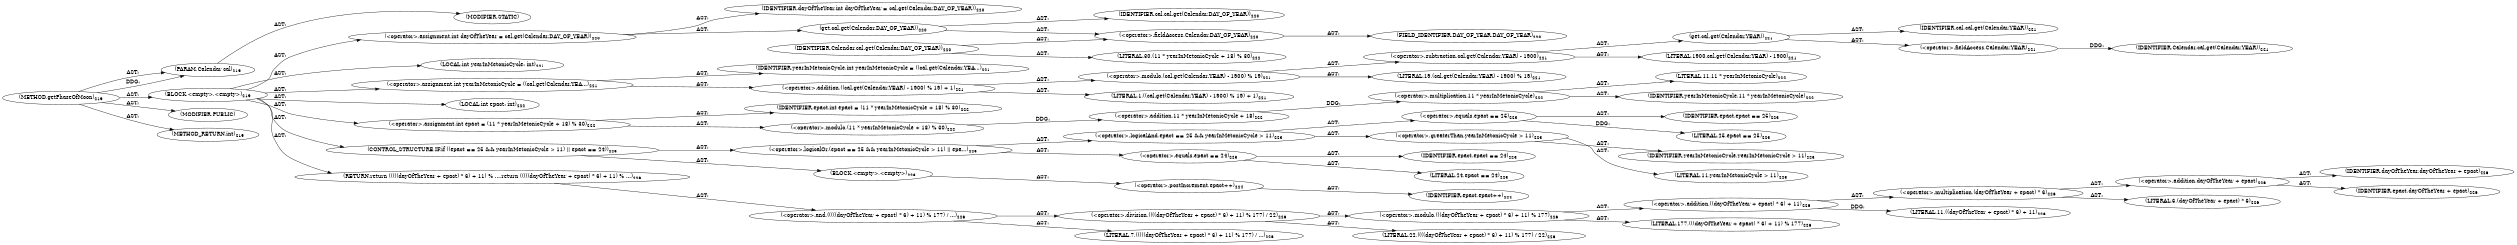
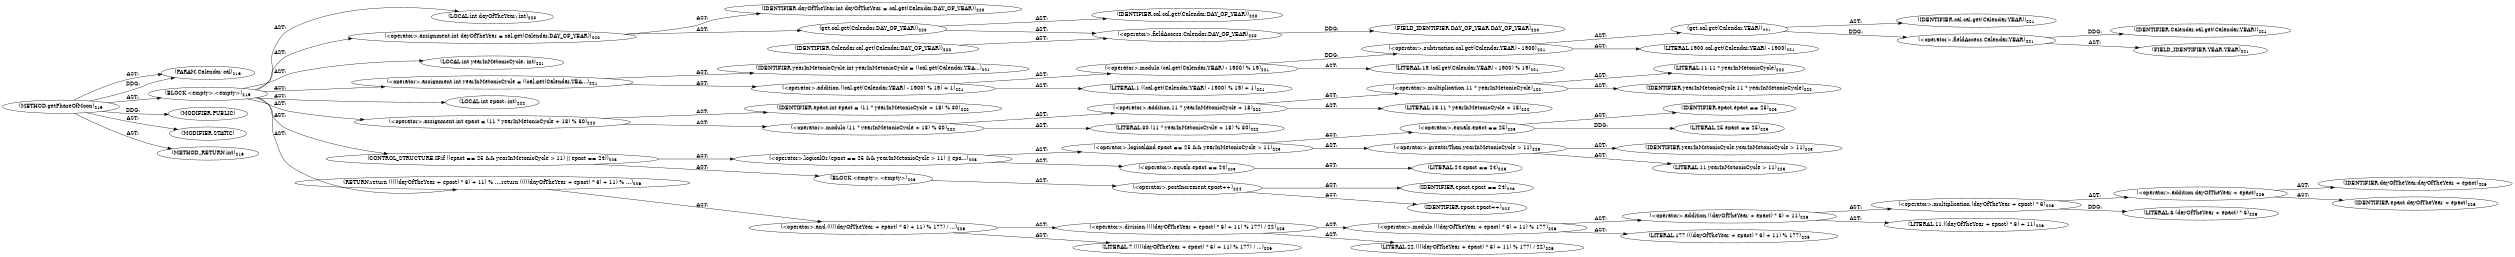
(332, 17) -> (130, 122)
none -> (492, 17)
(1334, 33) -> (1333, 29)
(1859, 40) -> (1857, 32)
none -> (2201, 50)
(1020, 56) -> (1035, 128)
(1334, 64) -> (1333, 56)
(1539, 96) -> (1537, 88)
(134, 103) -> (134, 111)
(1334, 104) -> (1333, 96)
none -> (1467, 109)
(1044, 119) -> (1043, 115)
(1328, 156) -> (1330, 188)
(2098, 196) -> (2096, 207)
(1859, 207) -> (1857, 219)
